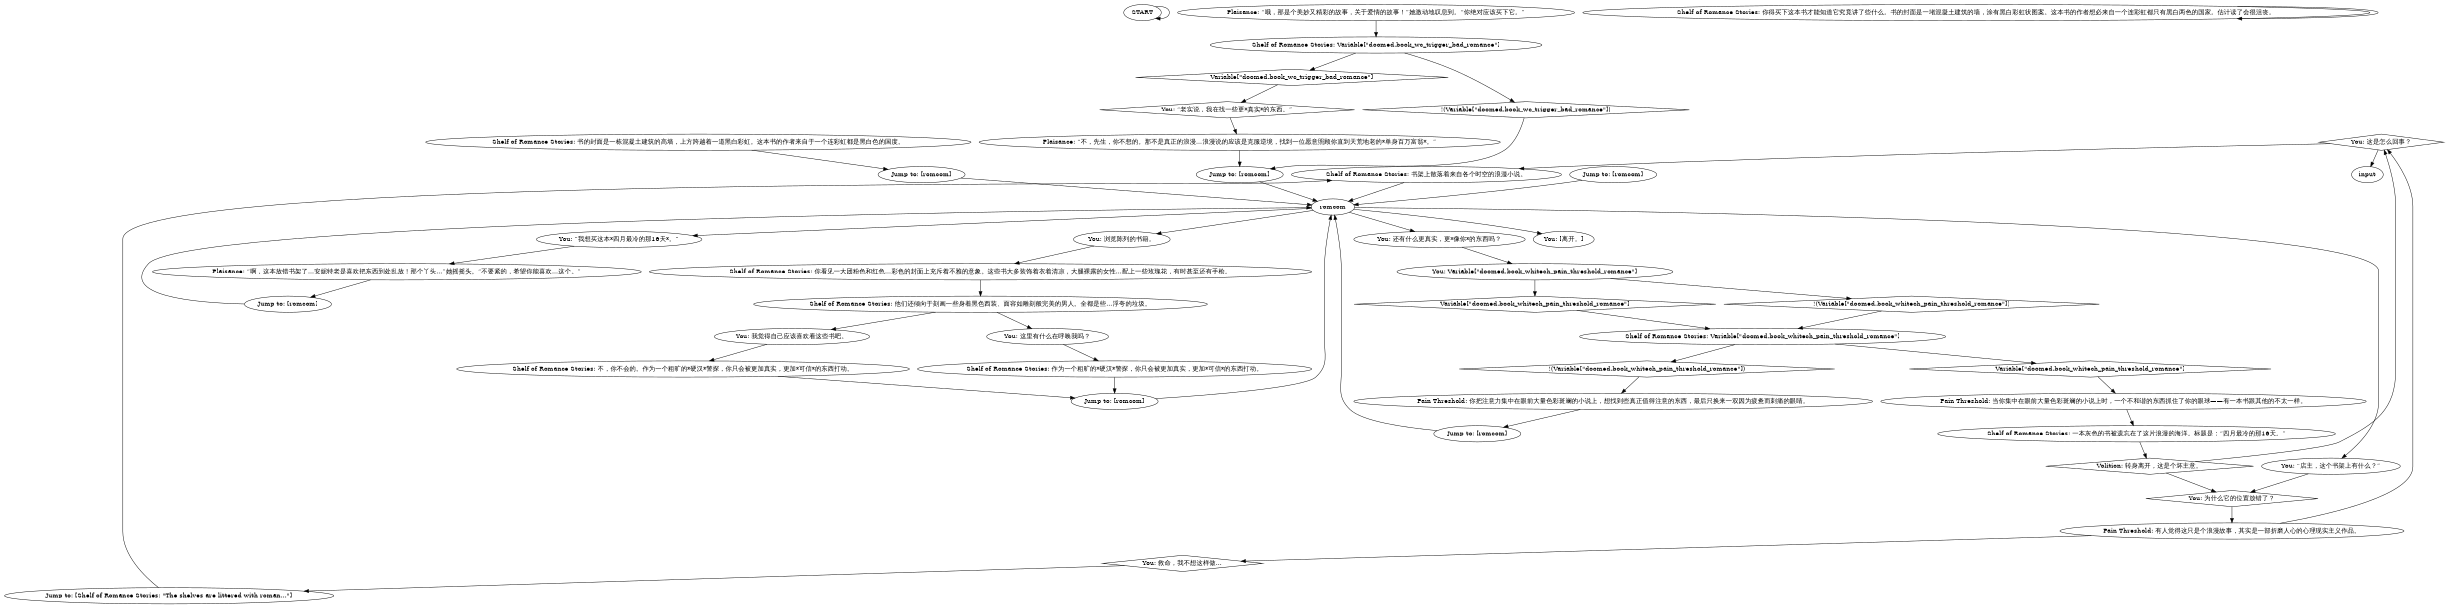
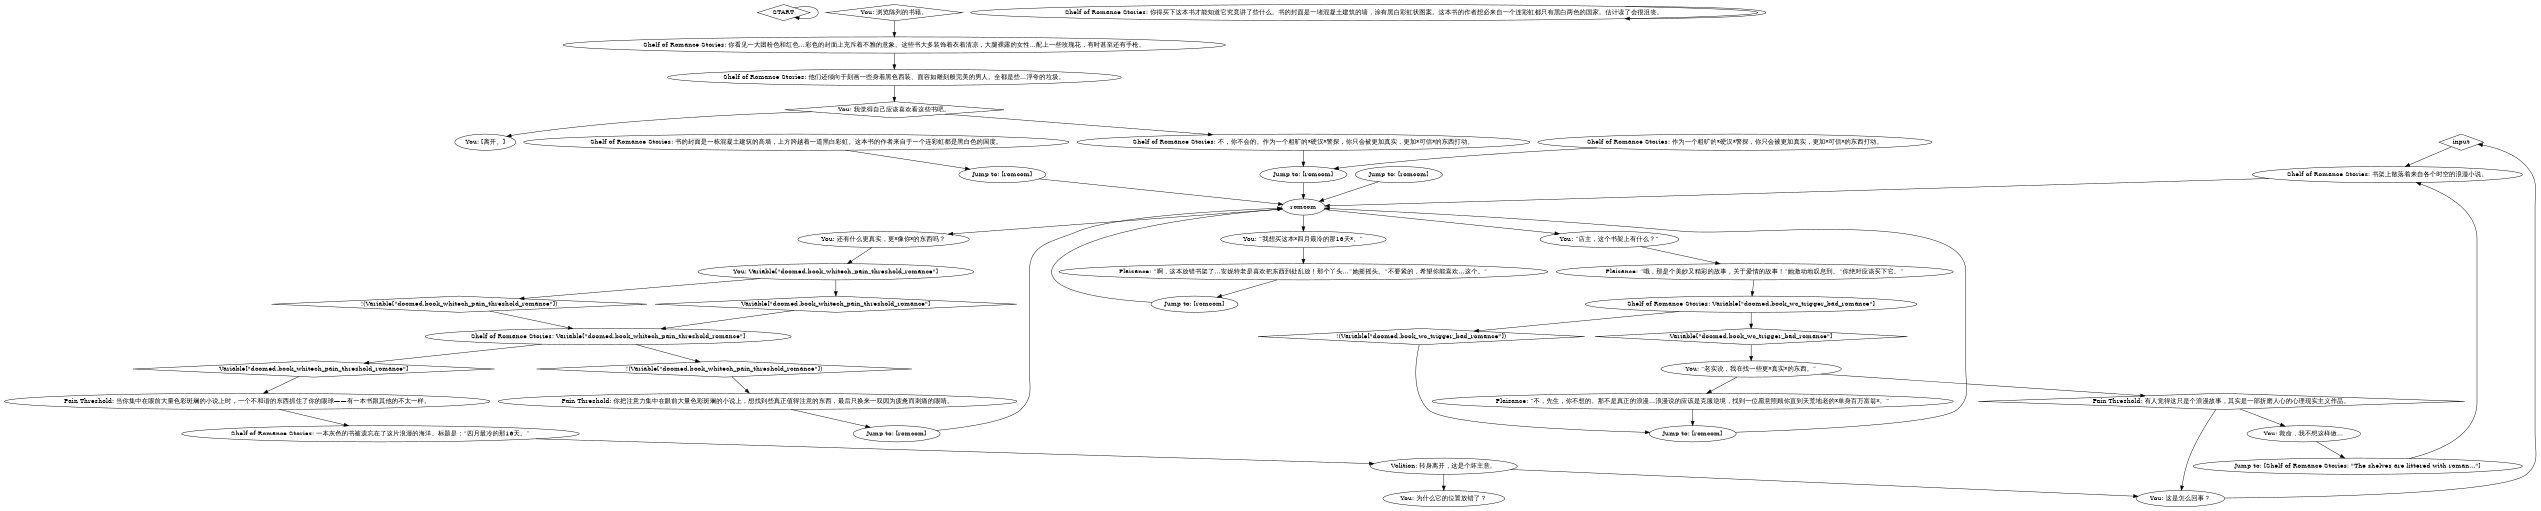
(1143, 13) -> (784, 13)
(1227, 110) -> (1751, 369)
(2381, 142) -> (2180, 499)
(1927, 154) -> (2430, 156)
(2367, 175) -> (2461, 142)
(1446, 219) -> (661, 119)
(1237, 222) -> none
(1122, 239) -> (894, 13)
(792, 337) -> (894, 110)
(1048, 337) -> none
(2150, 466) -> (1444, 466)
(2282, 482) -> (1678, 255)
(2232, 499) -> (1444, 499)
(2232, 513) -> (1981, 385)
(2232, 531) -> (2221, 401)
(1183, 563) -> (2304, 434)
